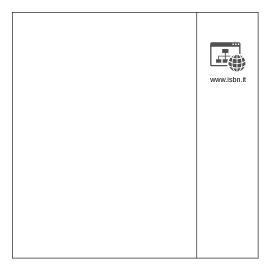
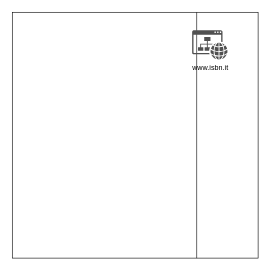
(228, 57) -> (210, 45)
